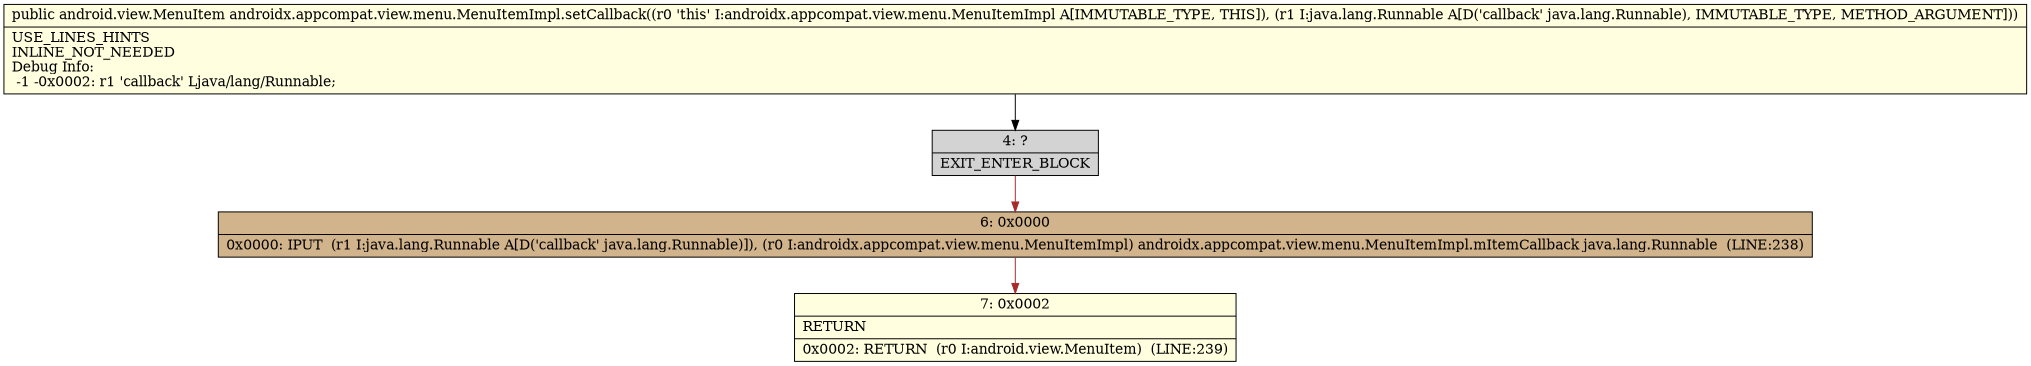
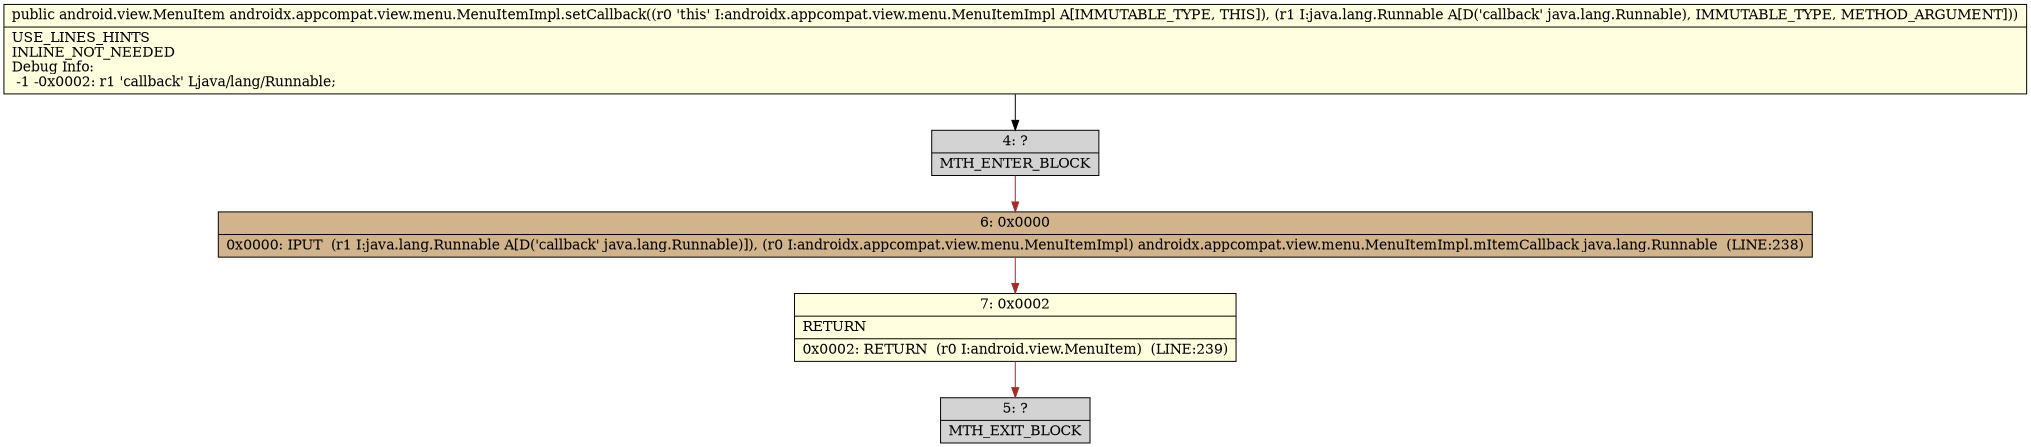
(1015, 164) -> (1015, 164)
none -> (1015, 420)
